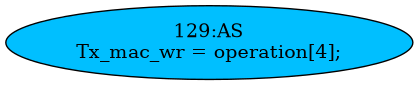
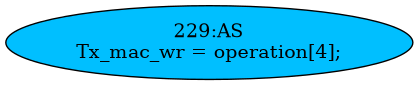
(209, 43) -> (209, 43)
